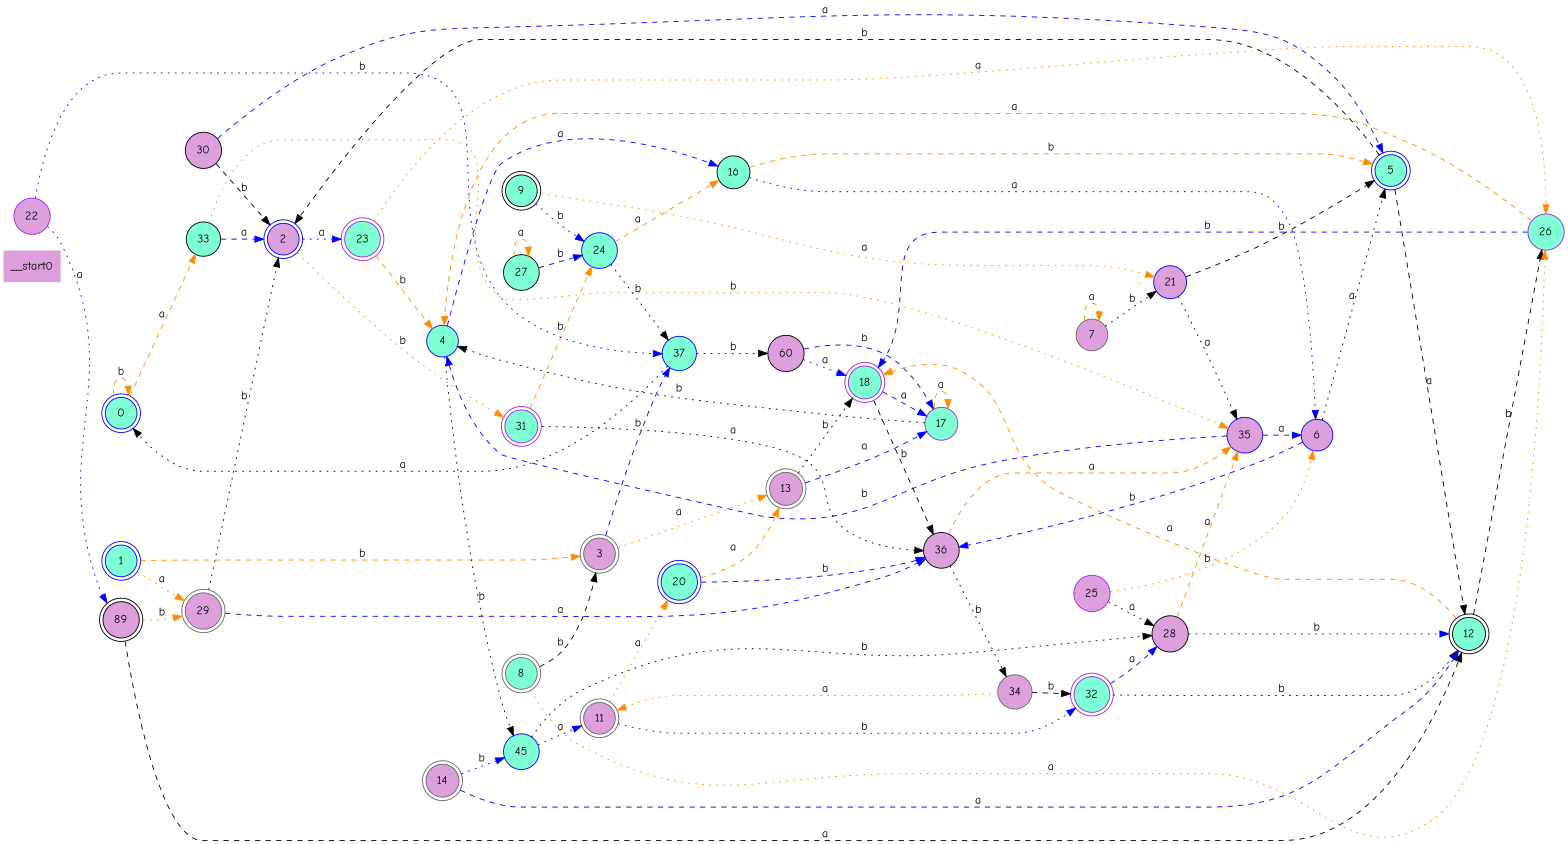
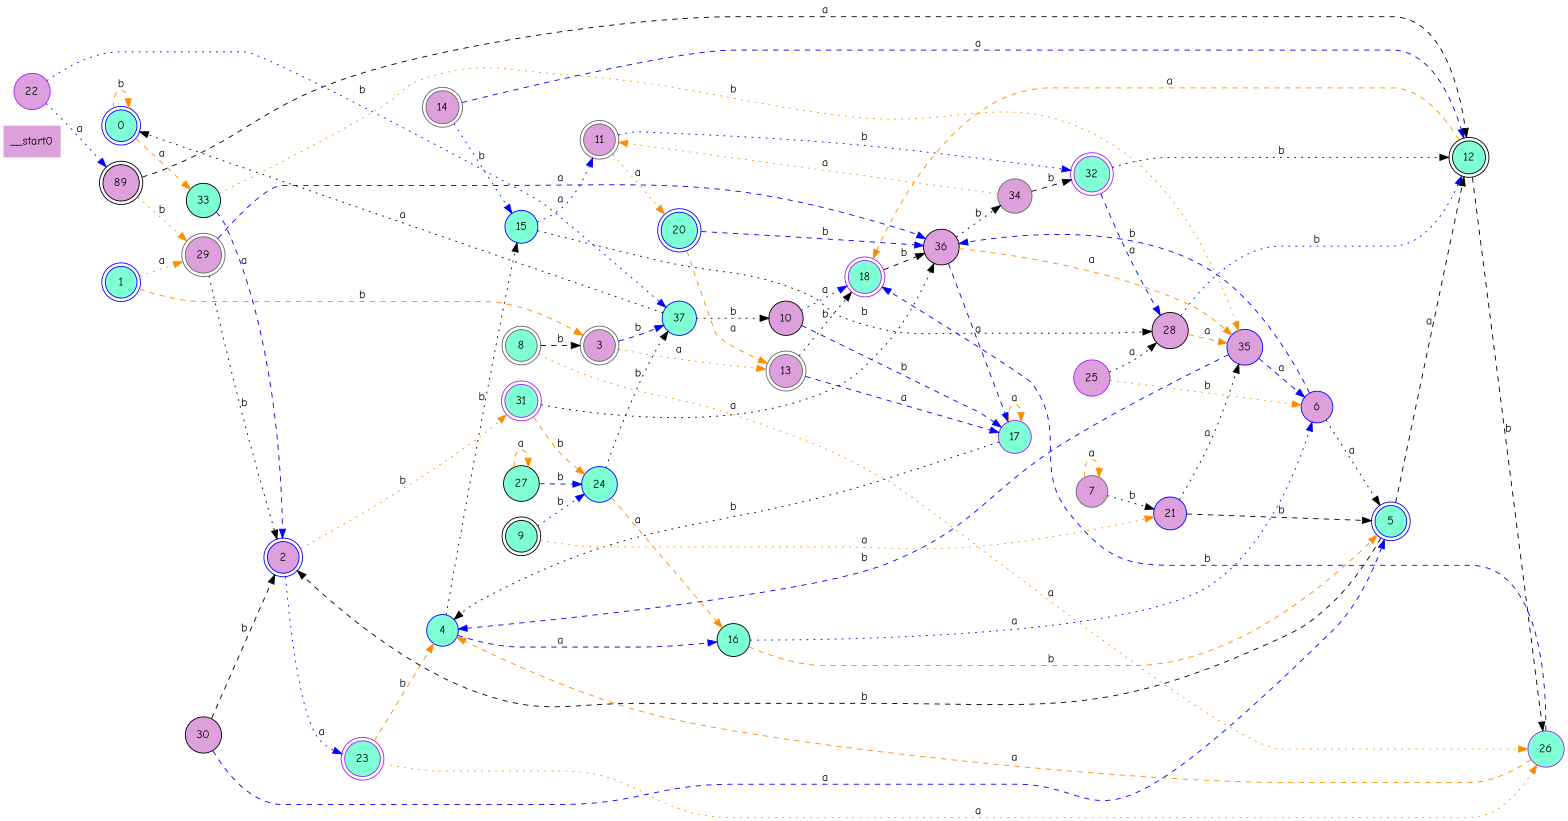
(786, 353) -> (786, 318)
(901, 402) -> (973, 327)
(521, 752) -> (521, 227)
